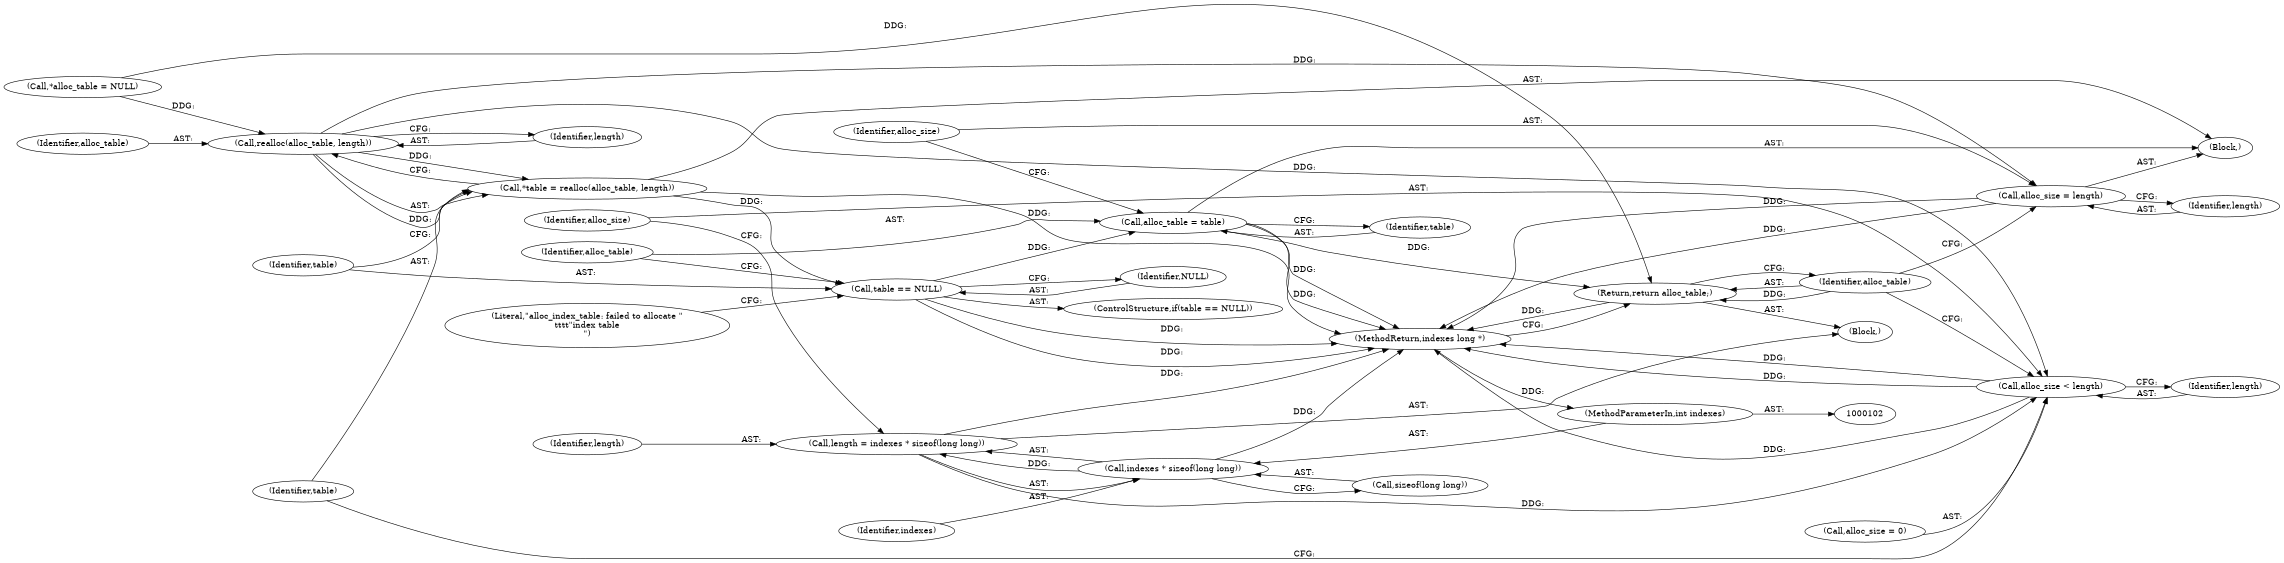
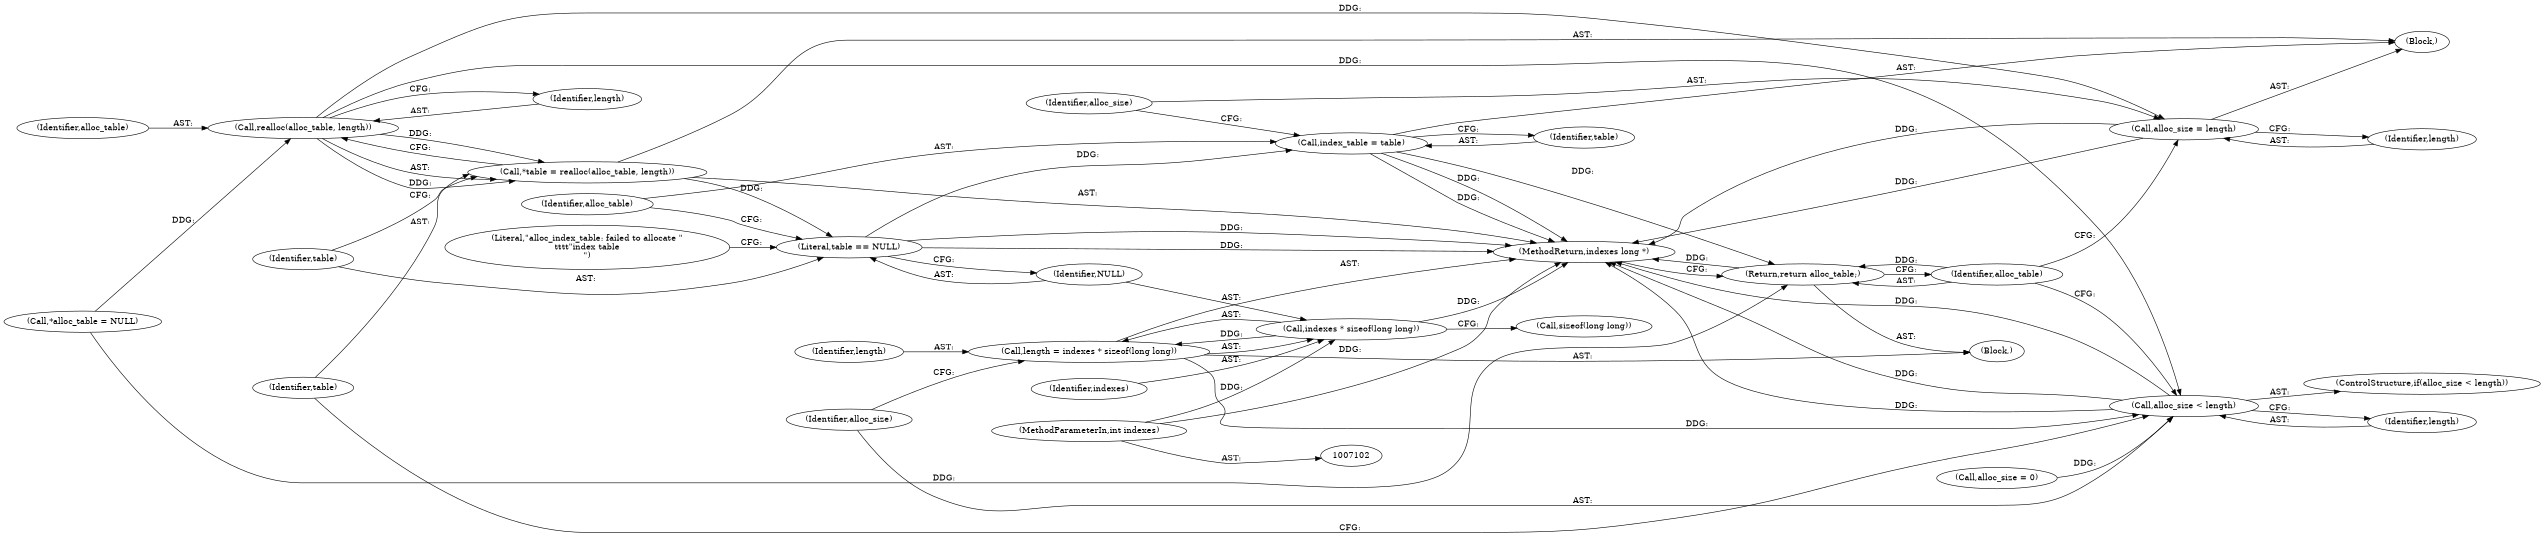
(1041, 214) -> (1089, 193)
(1173, 223) -> (1351, 143)
(897, 290) -> (849, 247)
(1173, 309) -> none
(1173, 374) -> (1351, 264)
none -> (2422, 384)
(1498, 387) -> (1375, 379)
(1865, 414) -> (1351, 456)
(1420, 434) -> (1233, 388)
(1309, 478) -> (1213, 300)
(1954, 517) -> (2086, 464)
